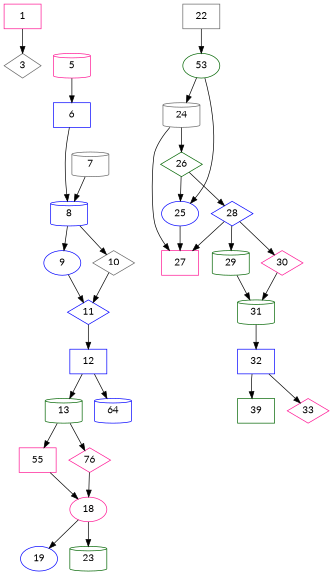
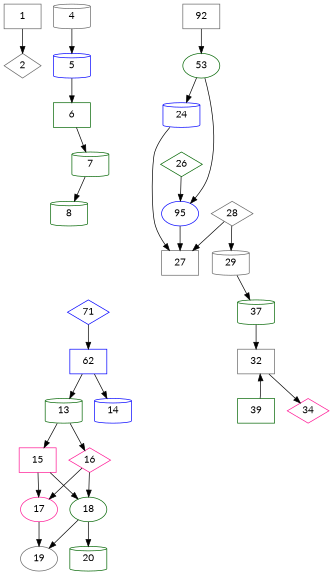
(23, 16) -> (23, 16)
none -> (72, 16)
(201, 16) -> (201, 16)
(23, 66) -> (23, 66)
(72, 66) -> (72, 66)
(72, 115) -> (72, 115)
(181, 115) -> (181, 115)
(181, 136) -> none
(65, 161) -> (80, 137)
(90, 164) -> (90, 164)
(207, 189) -> none
(69, 214) -> (69, 214)
(180, 214) -> (180, 214)
(232, 214) -> (232, 214)
(62, 263) -> none
(114, 263) -> none
(180, 263) -> (180, 263)
(231, 263) -> (231, 263)
(282, 263) -> none
(88, 312) -> (88, 312)
(256, 312) -> (256, 312)
(88, 362) -> (88, 362)
(256, 362) -> (256, 362)
(252, 383) -> (261, 390)
(113, 411) -> (113, 411)
(308, 411) -> (308, 411)
(38, 460) -> (38, 460)
(90, 460) -> (90, 460)
none -> (39, 509)
(88, 509) -> (88, 509)
(39, 559) -> (39, 559)
(88, 559) -> (88, 559)
